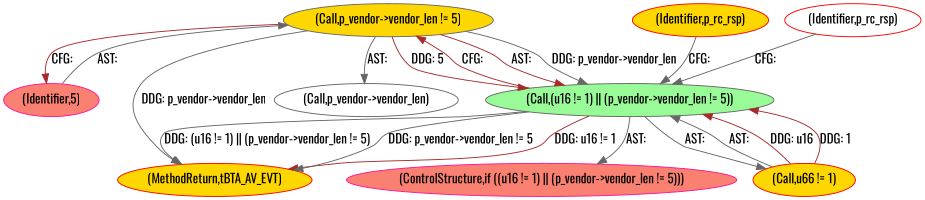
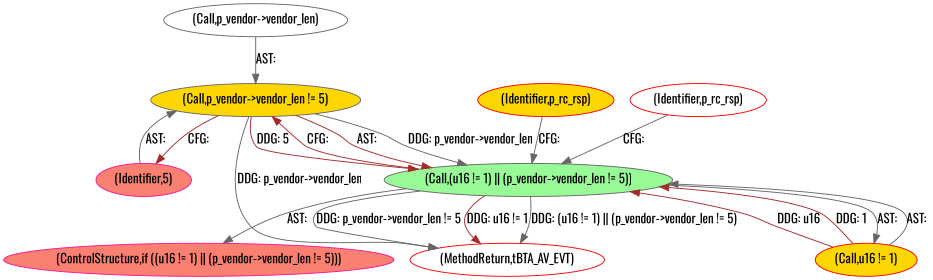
(367, 55) -> (256, 56)
(215, 180) -> (507, 260)
(804, 180) -> (866, 260)
